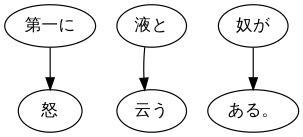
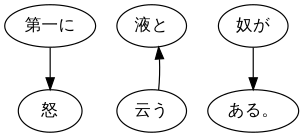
(144, 63) -> (160, 75)
